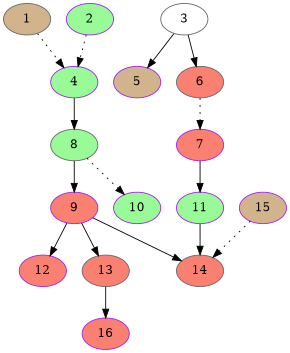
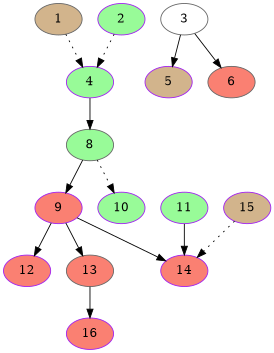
(200, 145) -> none
(200, 271) -> (184, 271)
